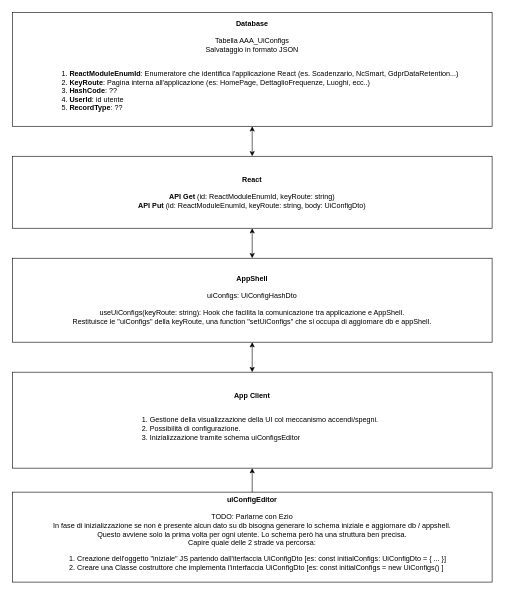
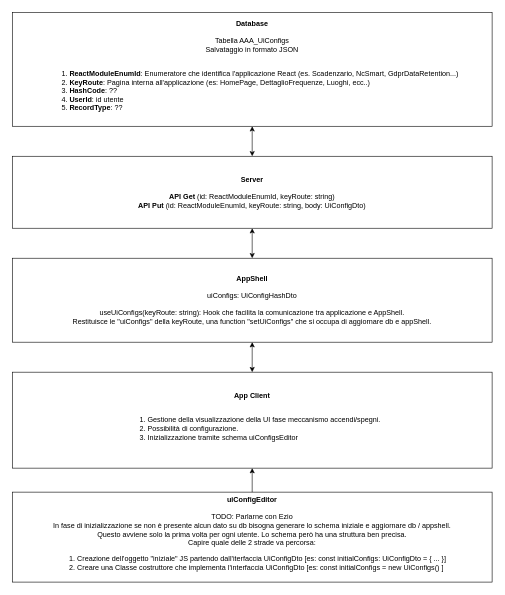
(252, 192) -> (252, 192)
(252, 420) -> (252, 420)
